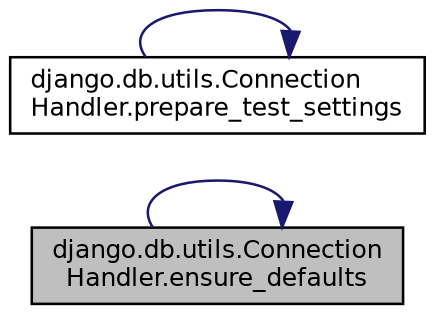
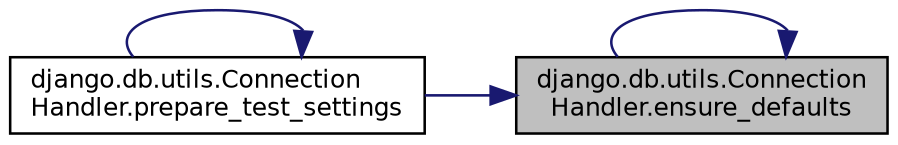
none -> (458, 95)
